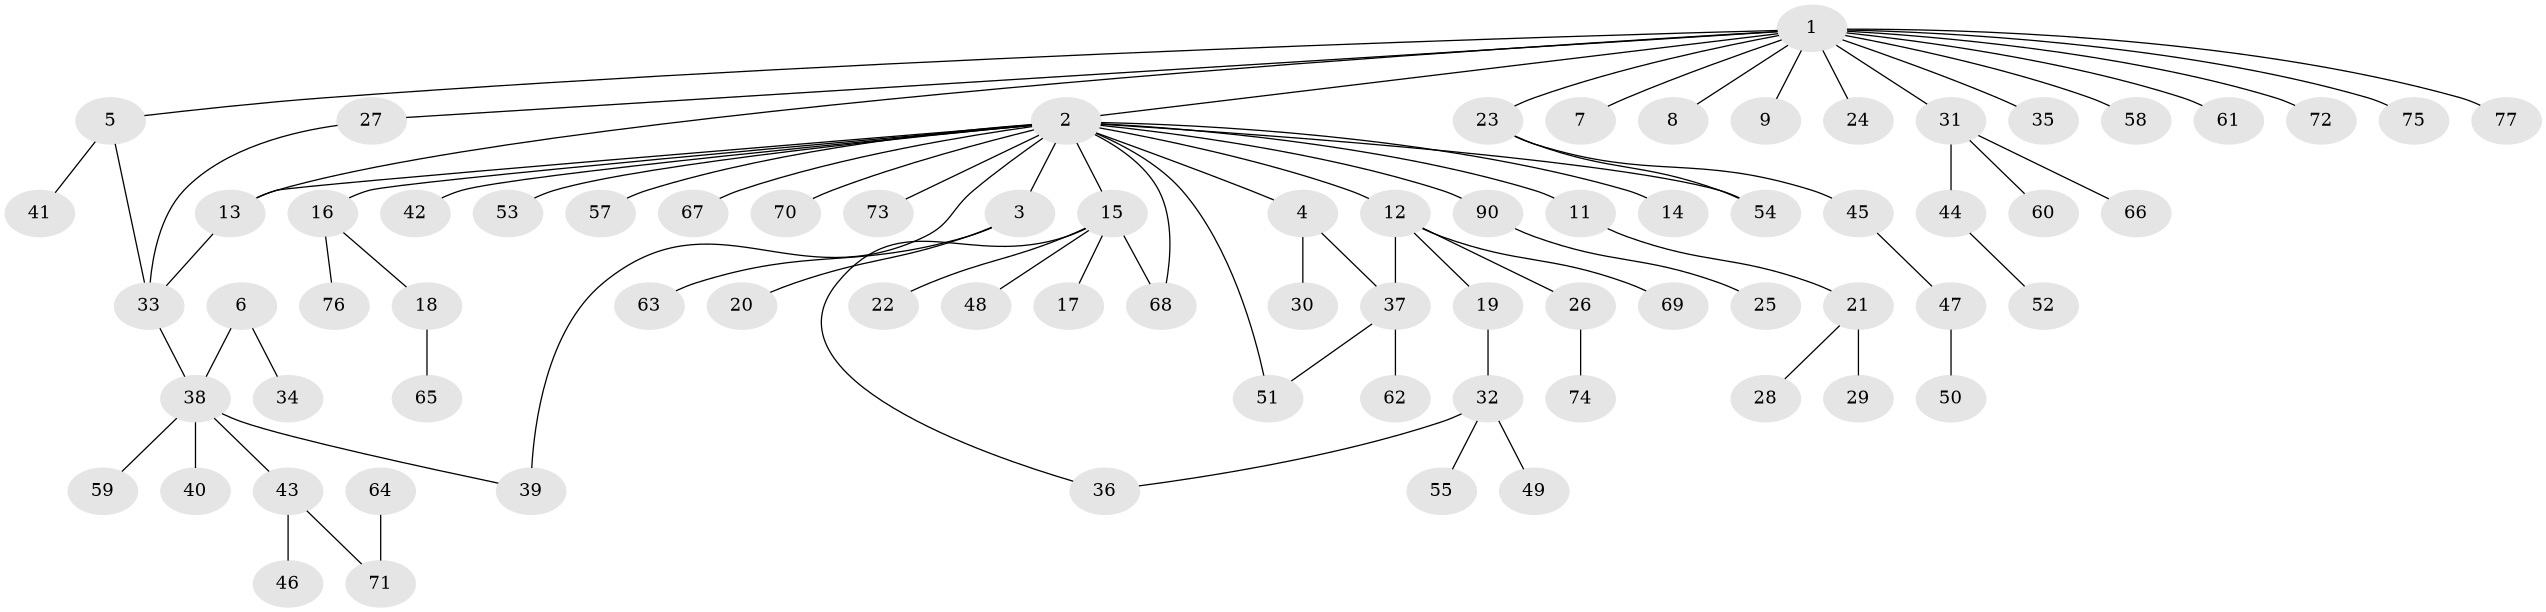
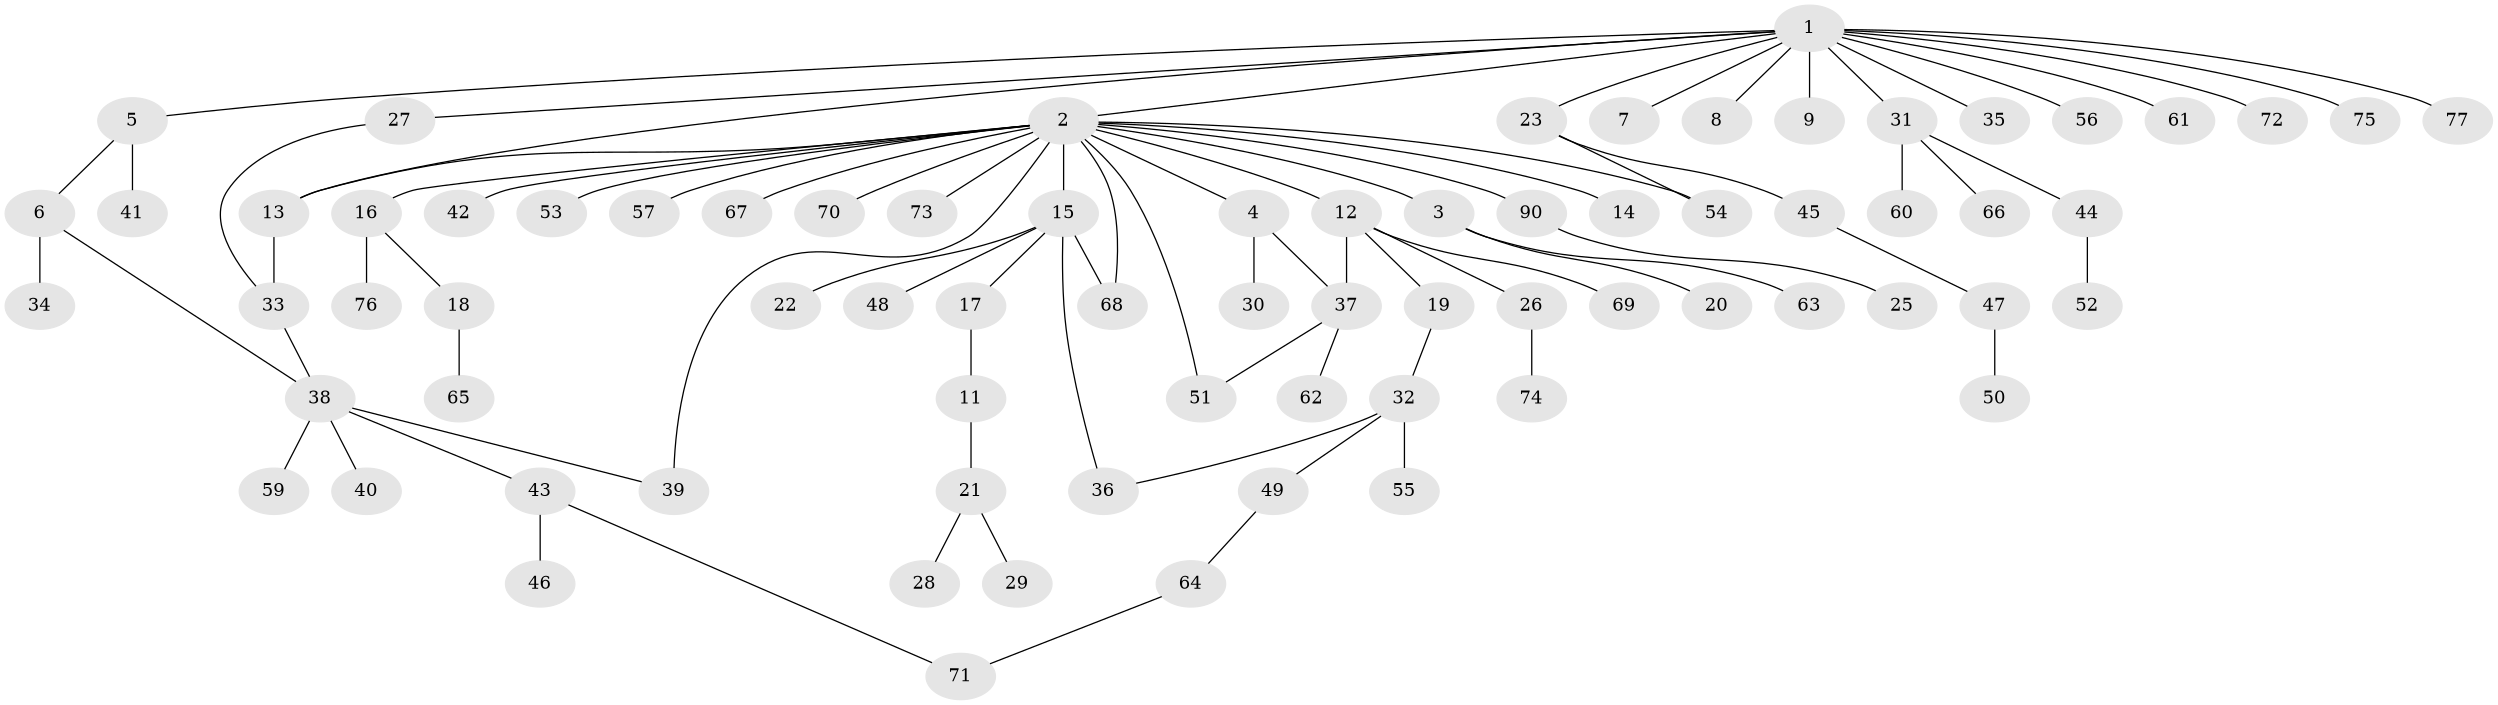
(1858, 121) -> none
(2136, 121) -> (2087, 121)
(1364, 152) -> (971, 353)
(130, 213) -> (86, 167)
none -> (1232, 538)
